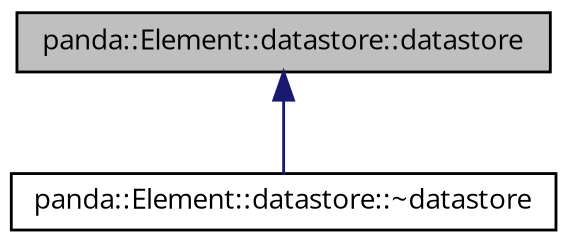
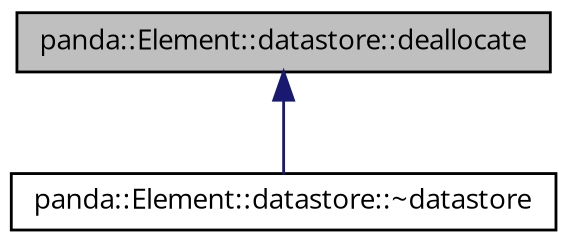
(284, 42) -> (284, 42)
